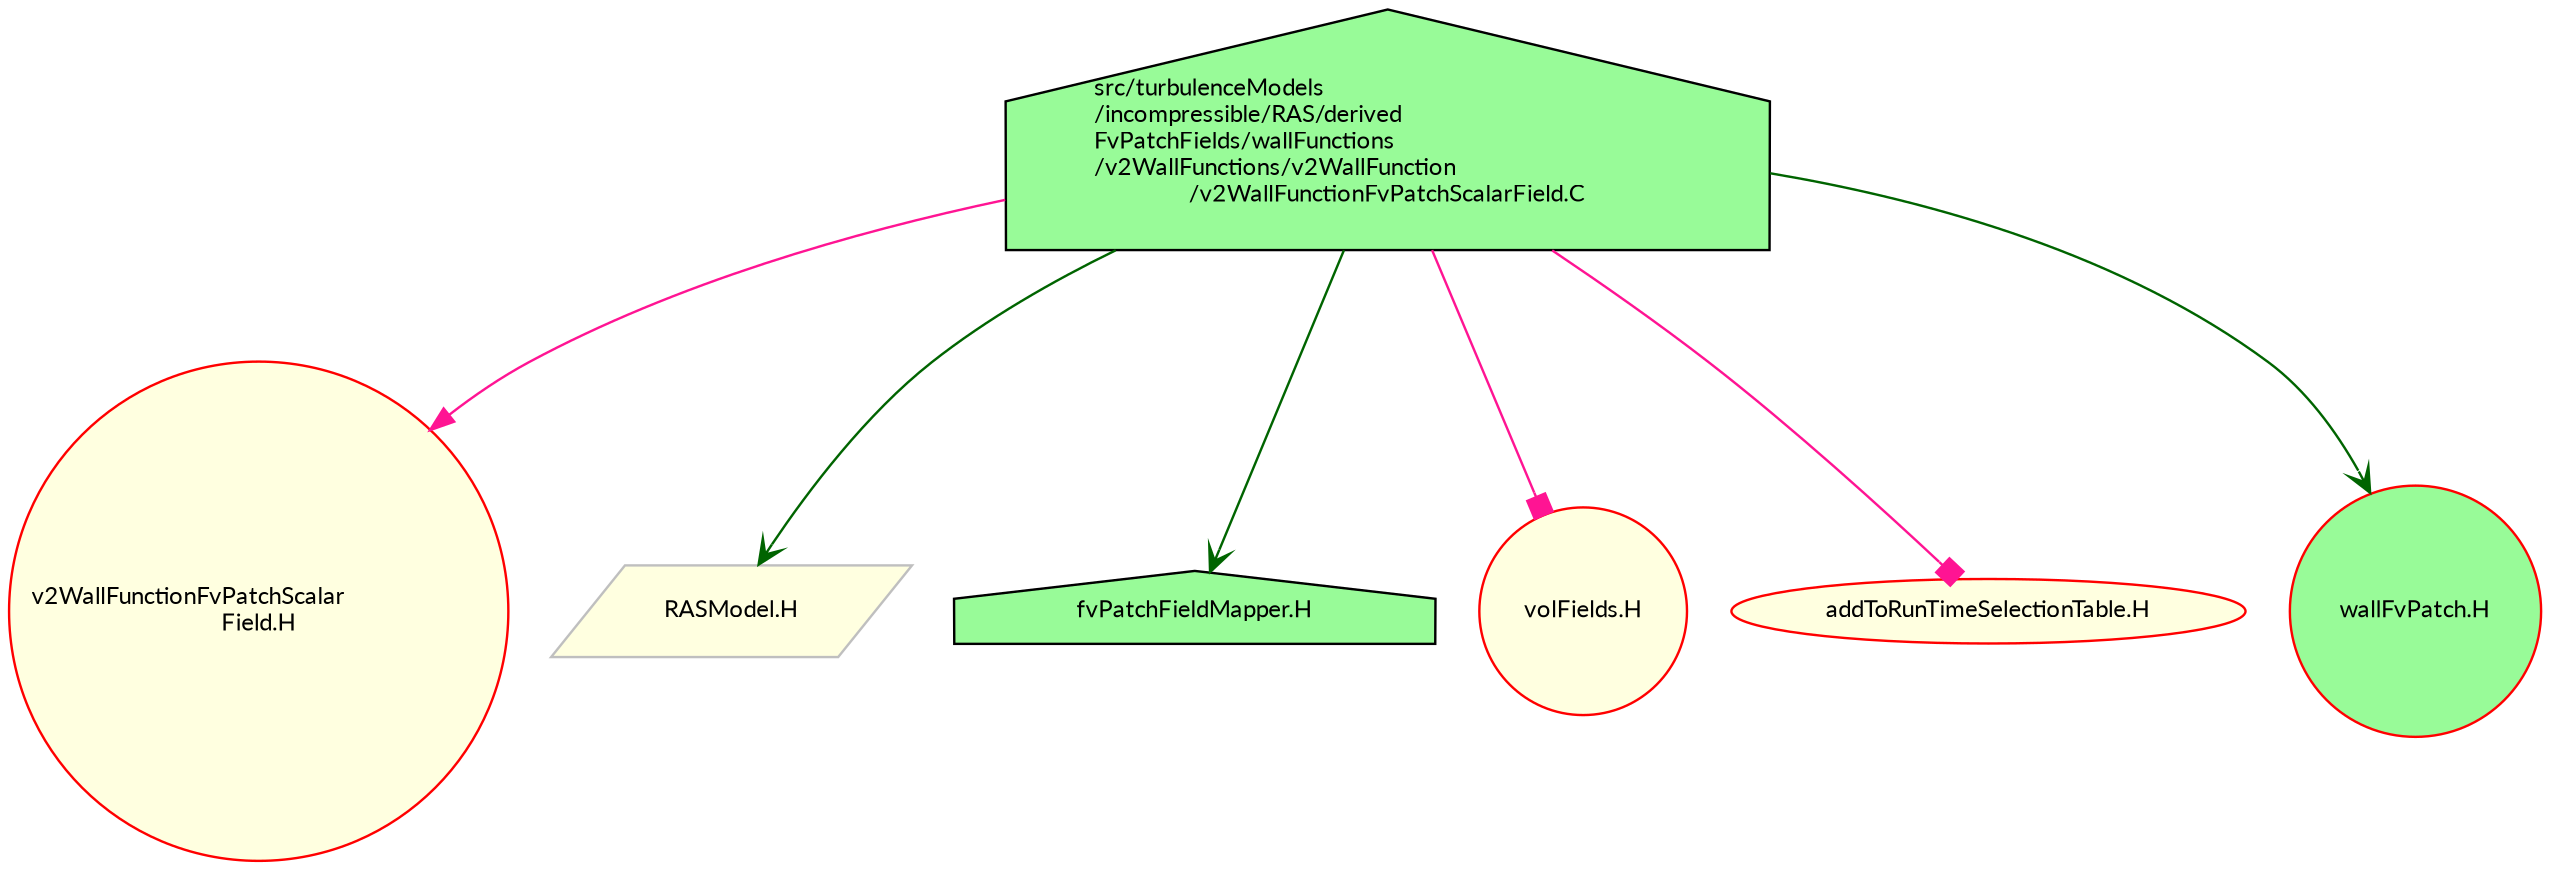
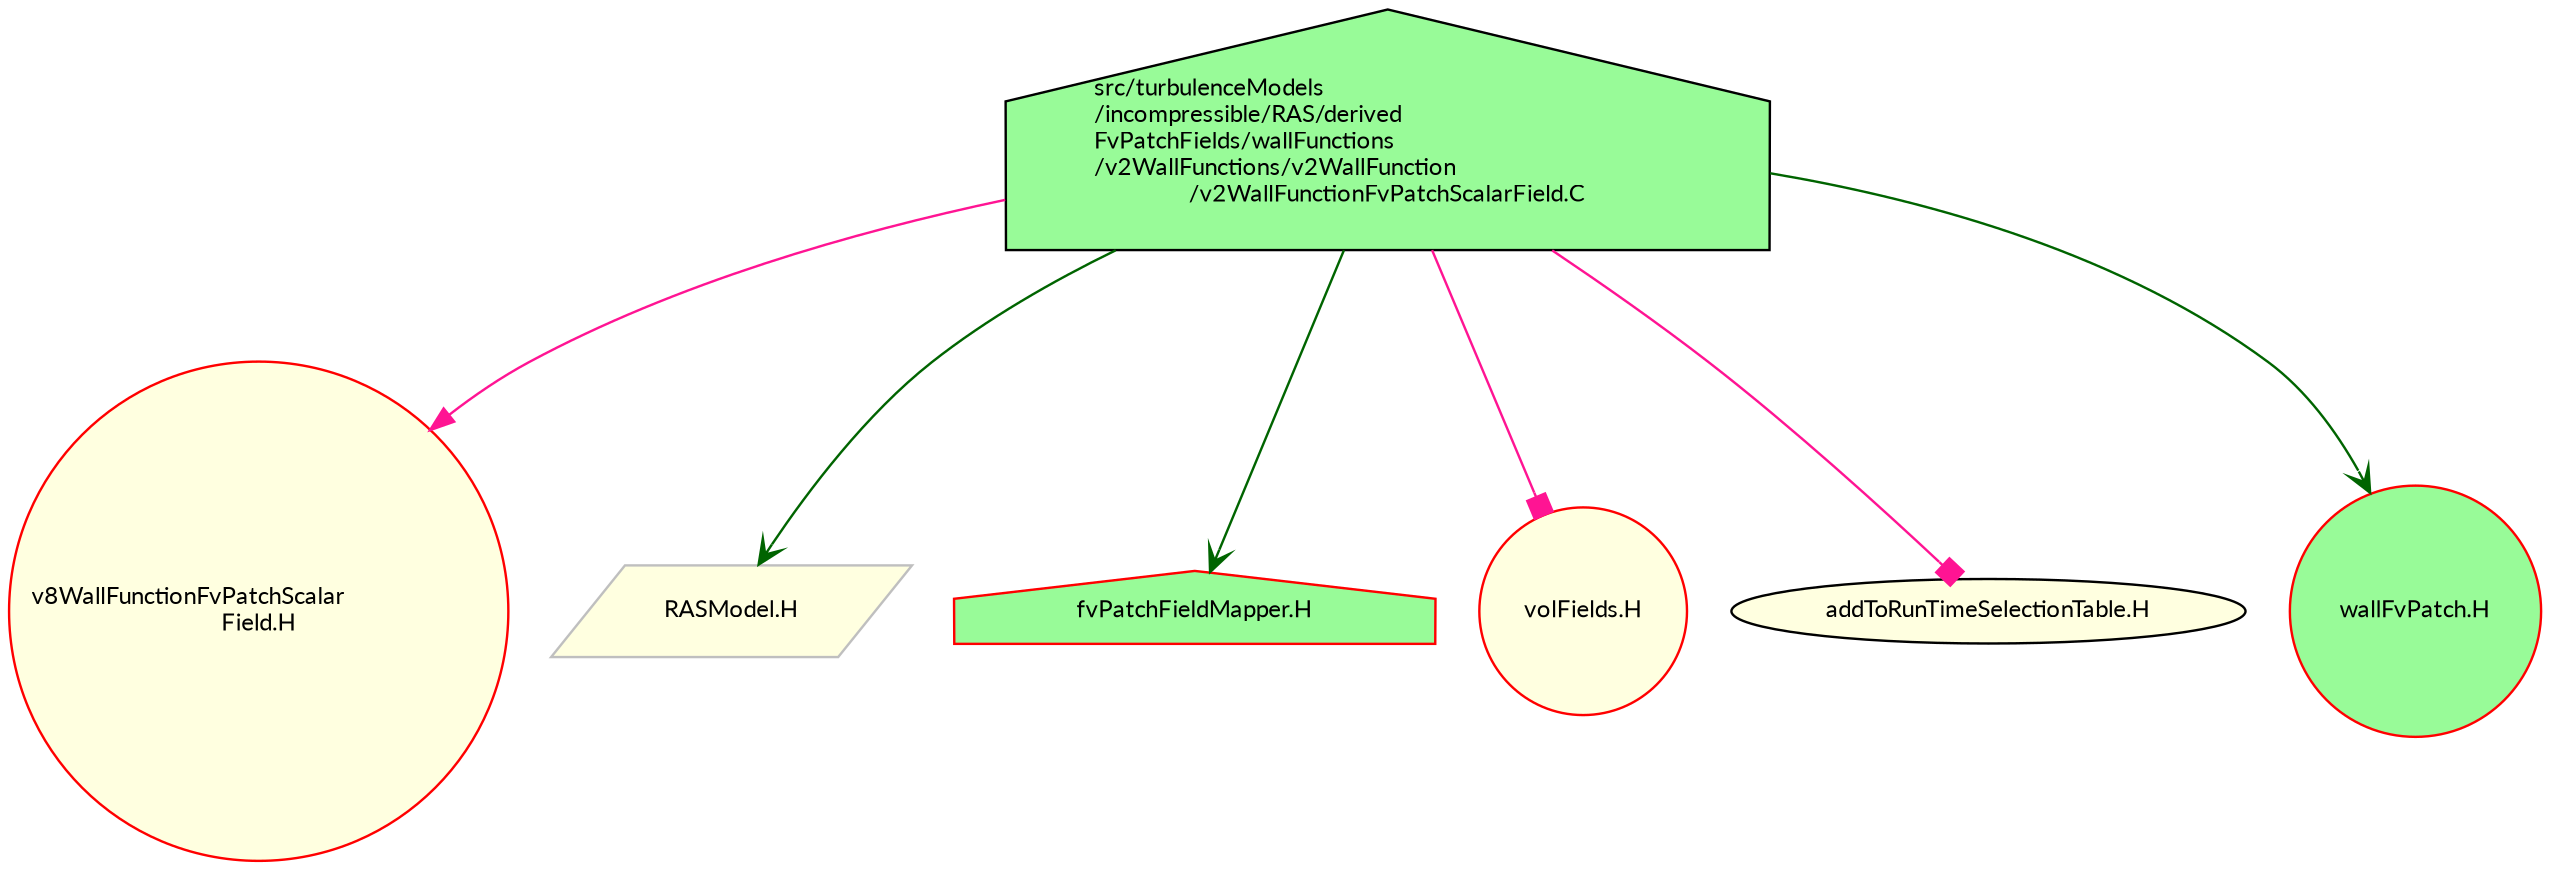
(259, 611) -> (259, 611)
(1195, 611) -> (1195, 611)
(1988, 611) -> (1988, 611)
